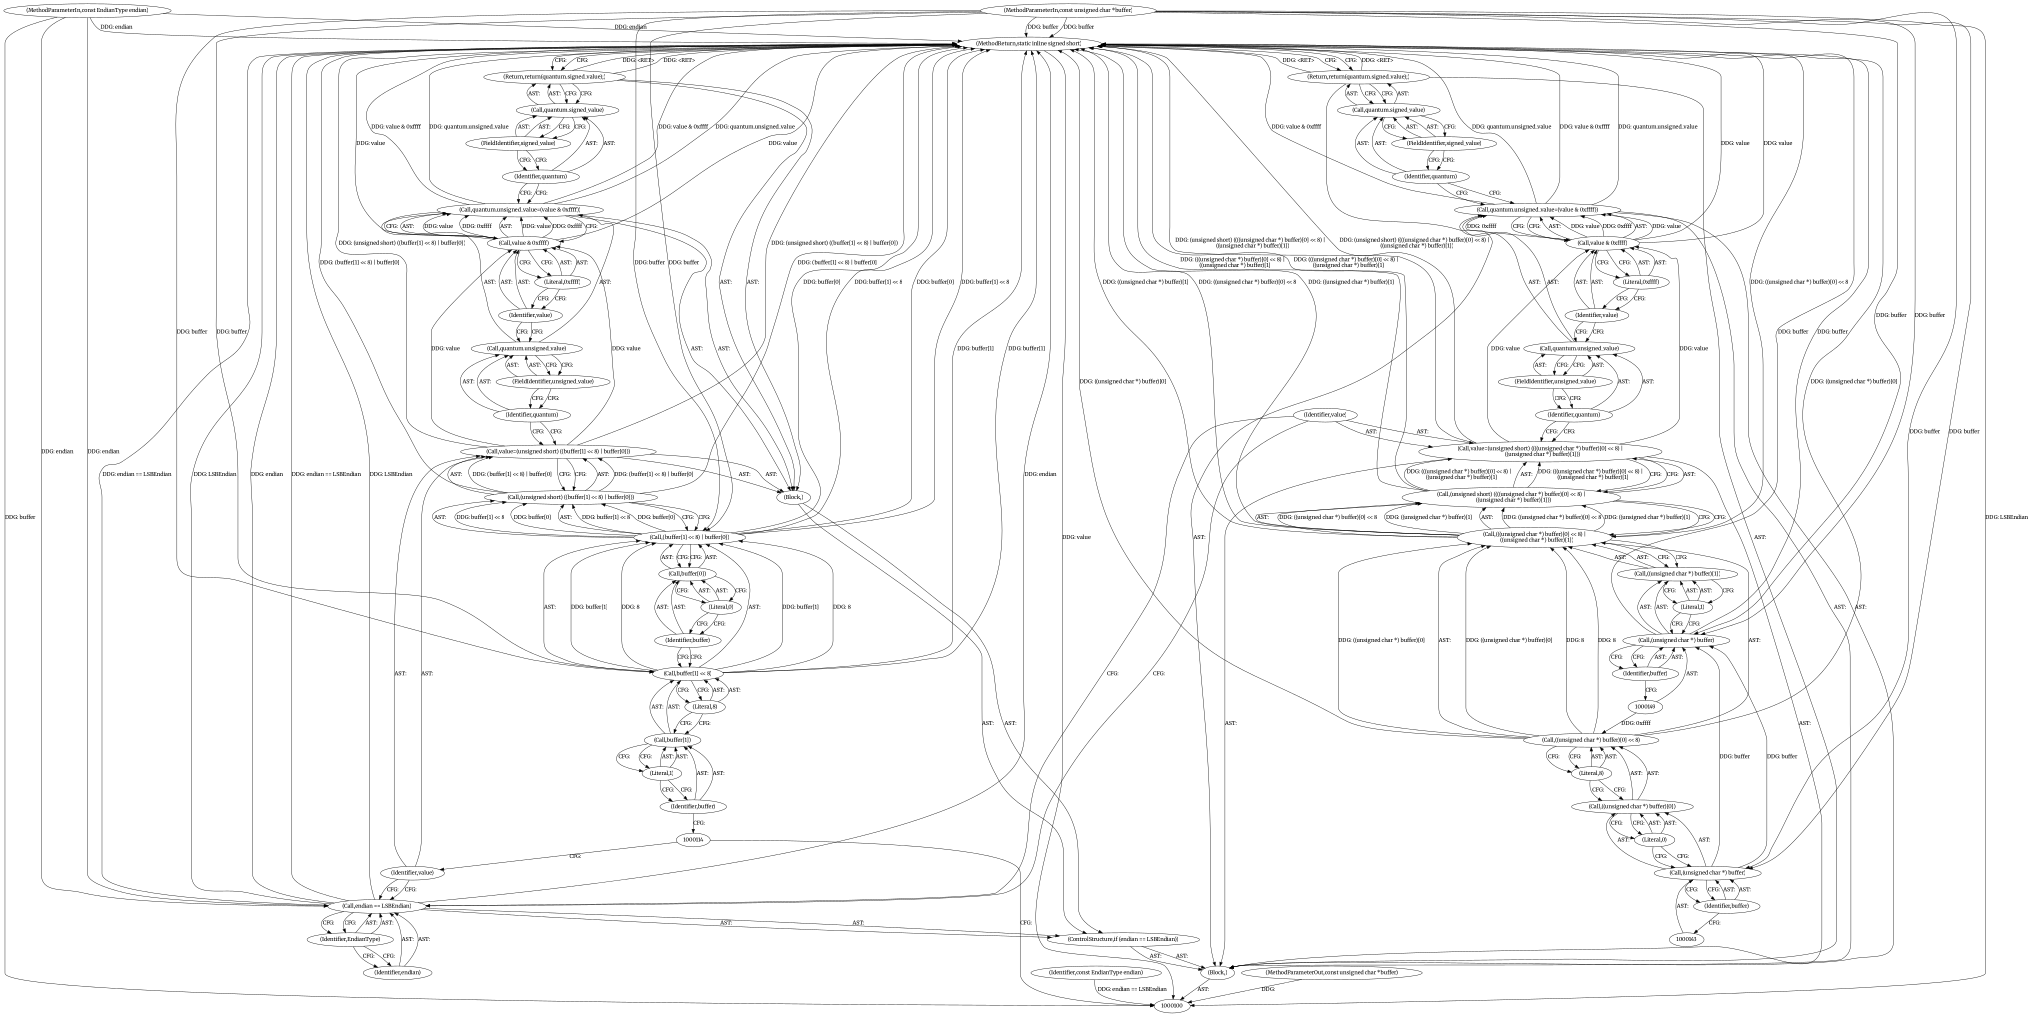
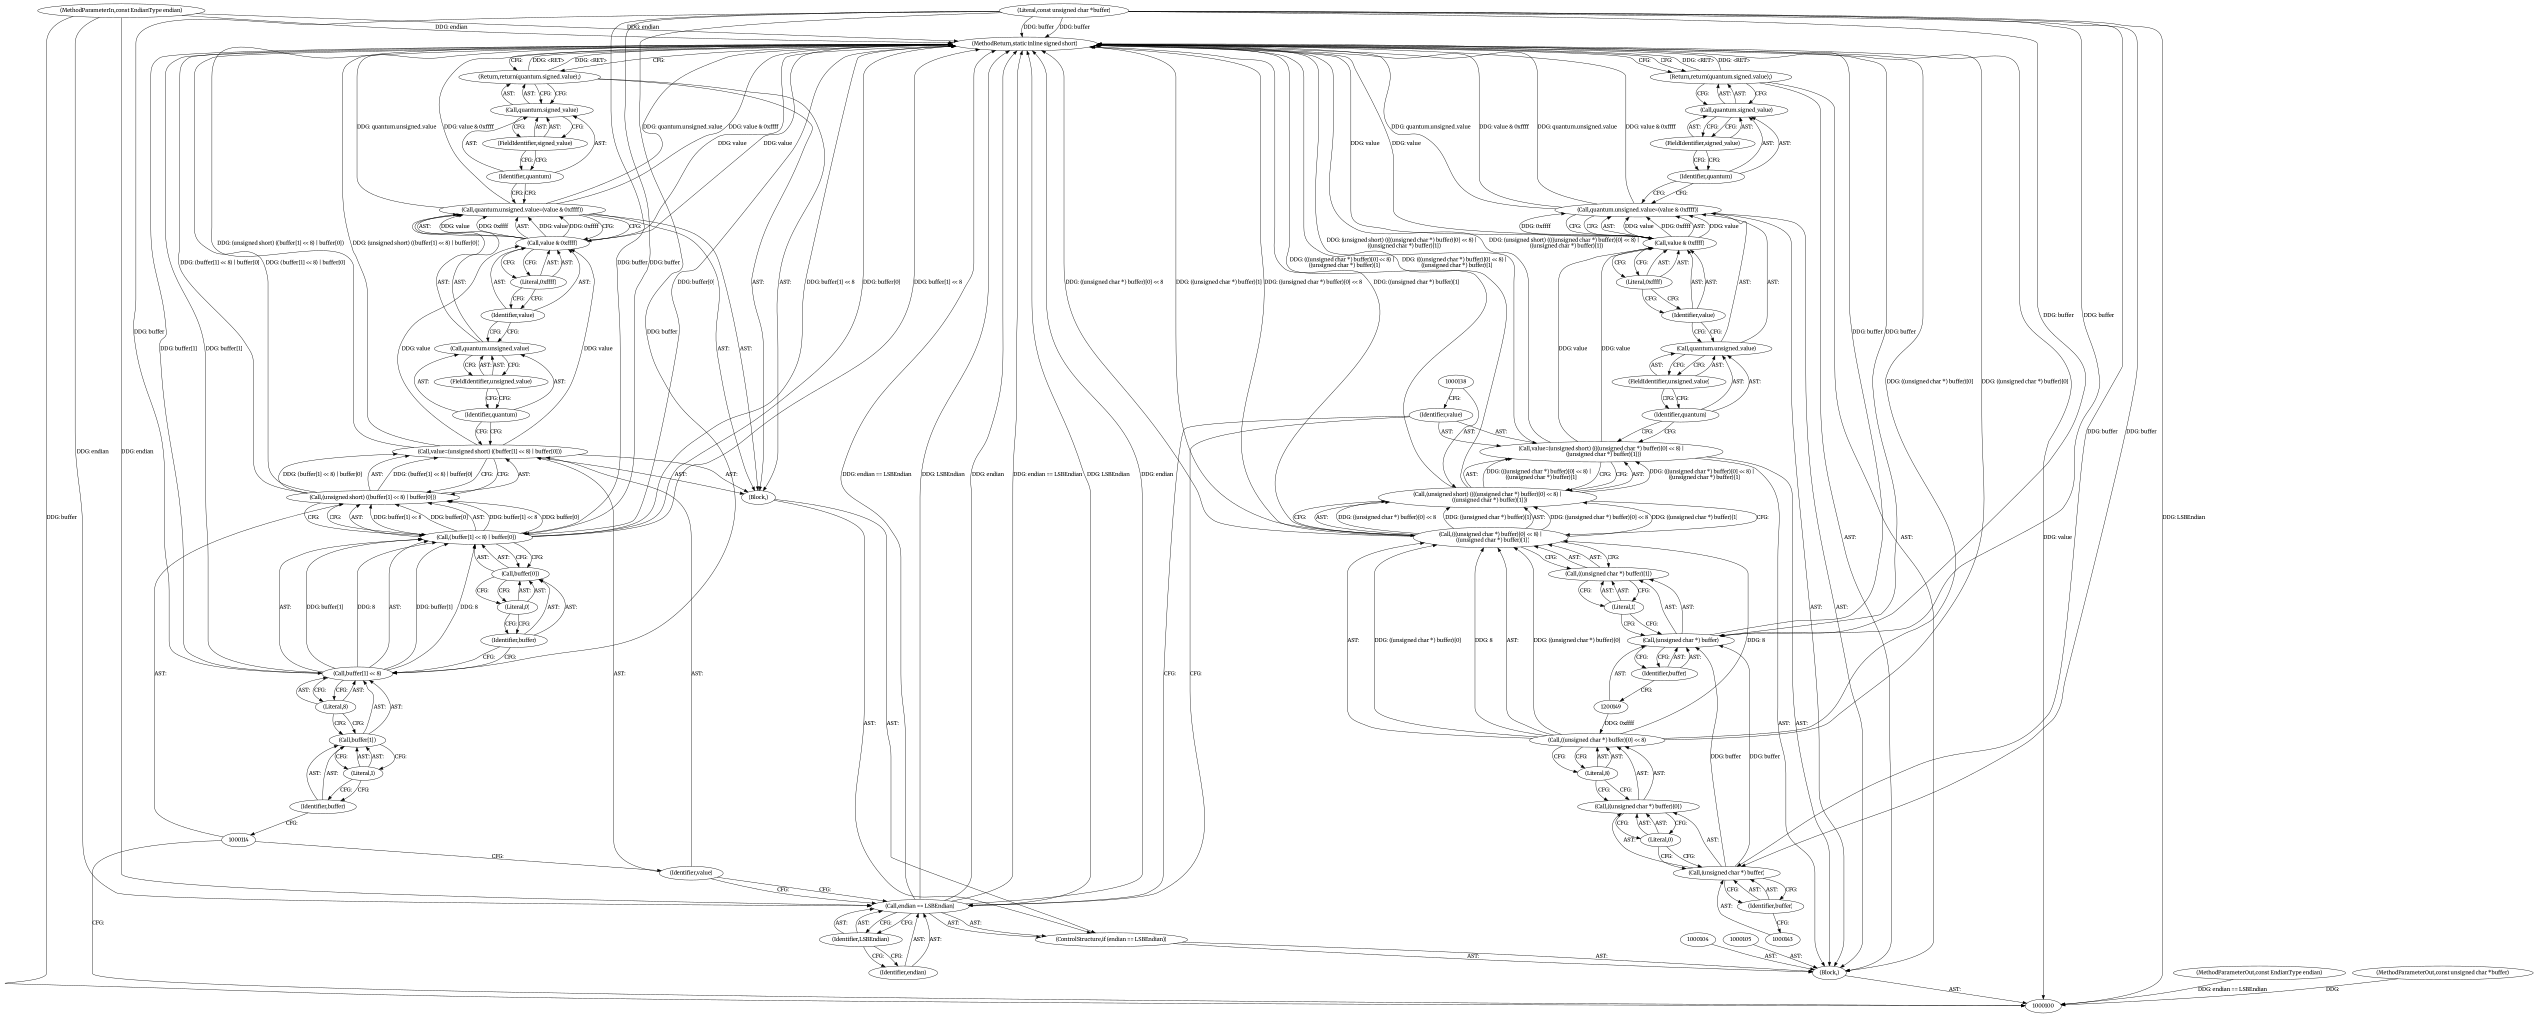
(1068, 11) -> (1064, 11)
none -> (1456, 382)
none -> (155, 632)
(1645, 707) -> (1611, 707)
(350, 940) -> (861, 940)
none -> (1698, 940)
none -> (1741, 940)
(1096, 973) -> (2260, 973)
